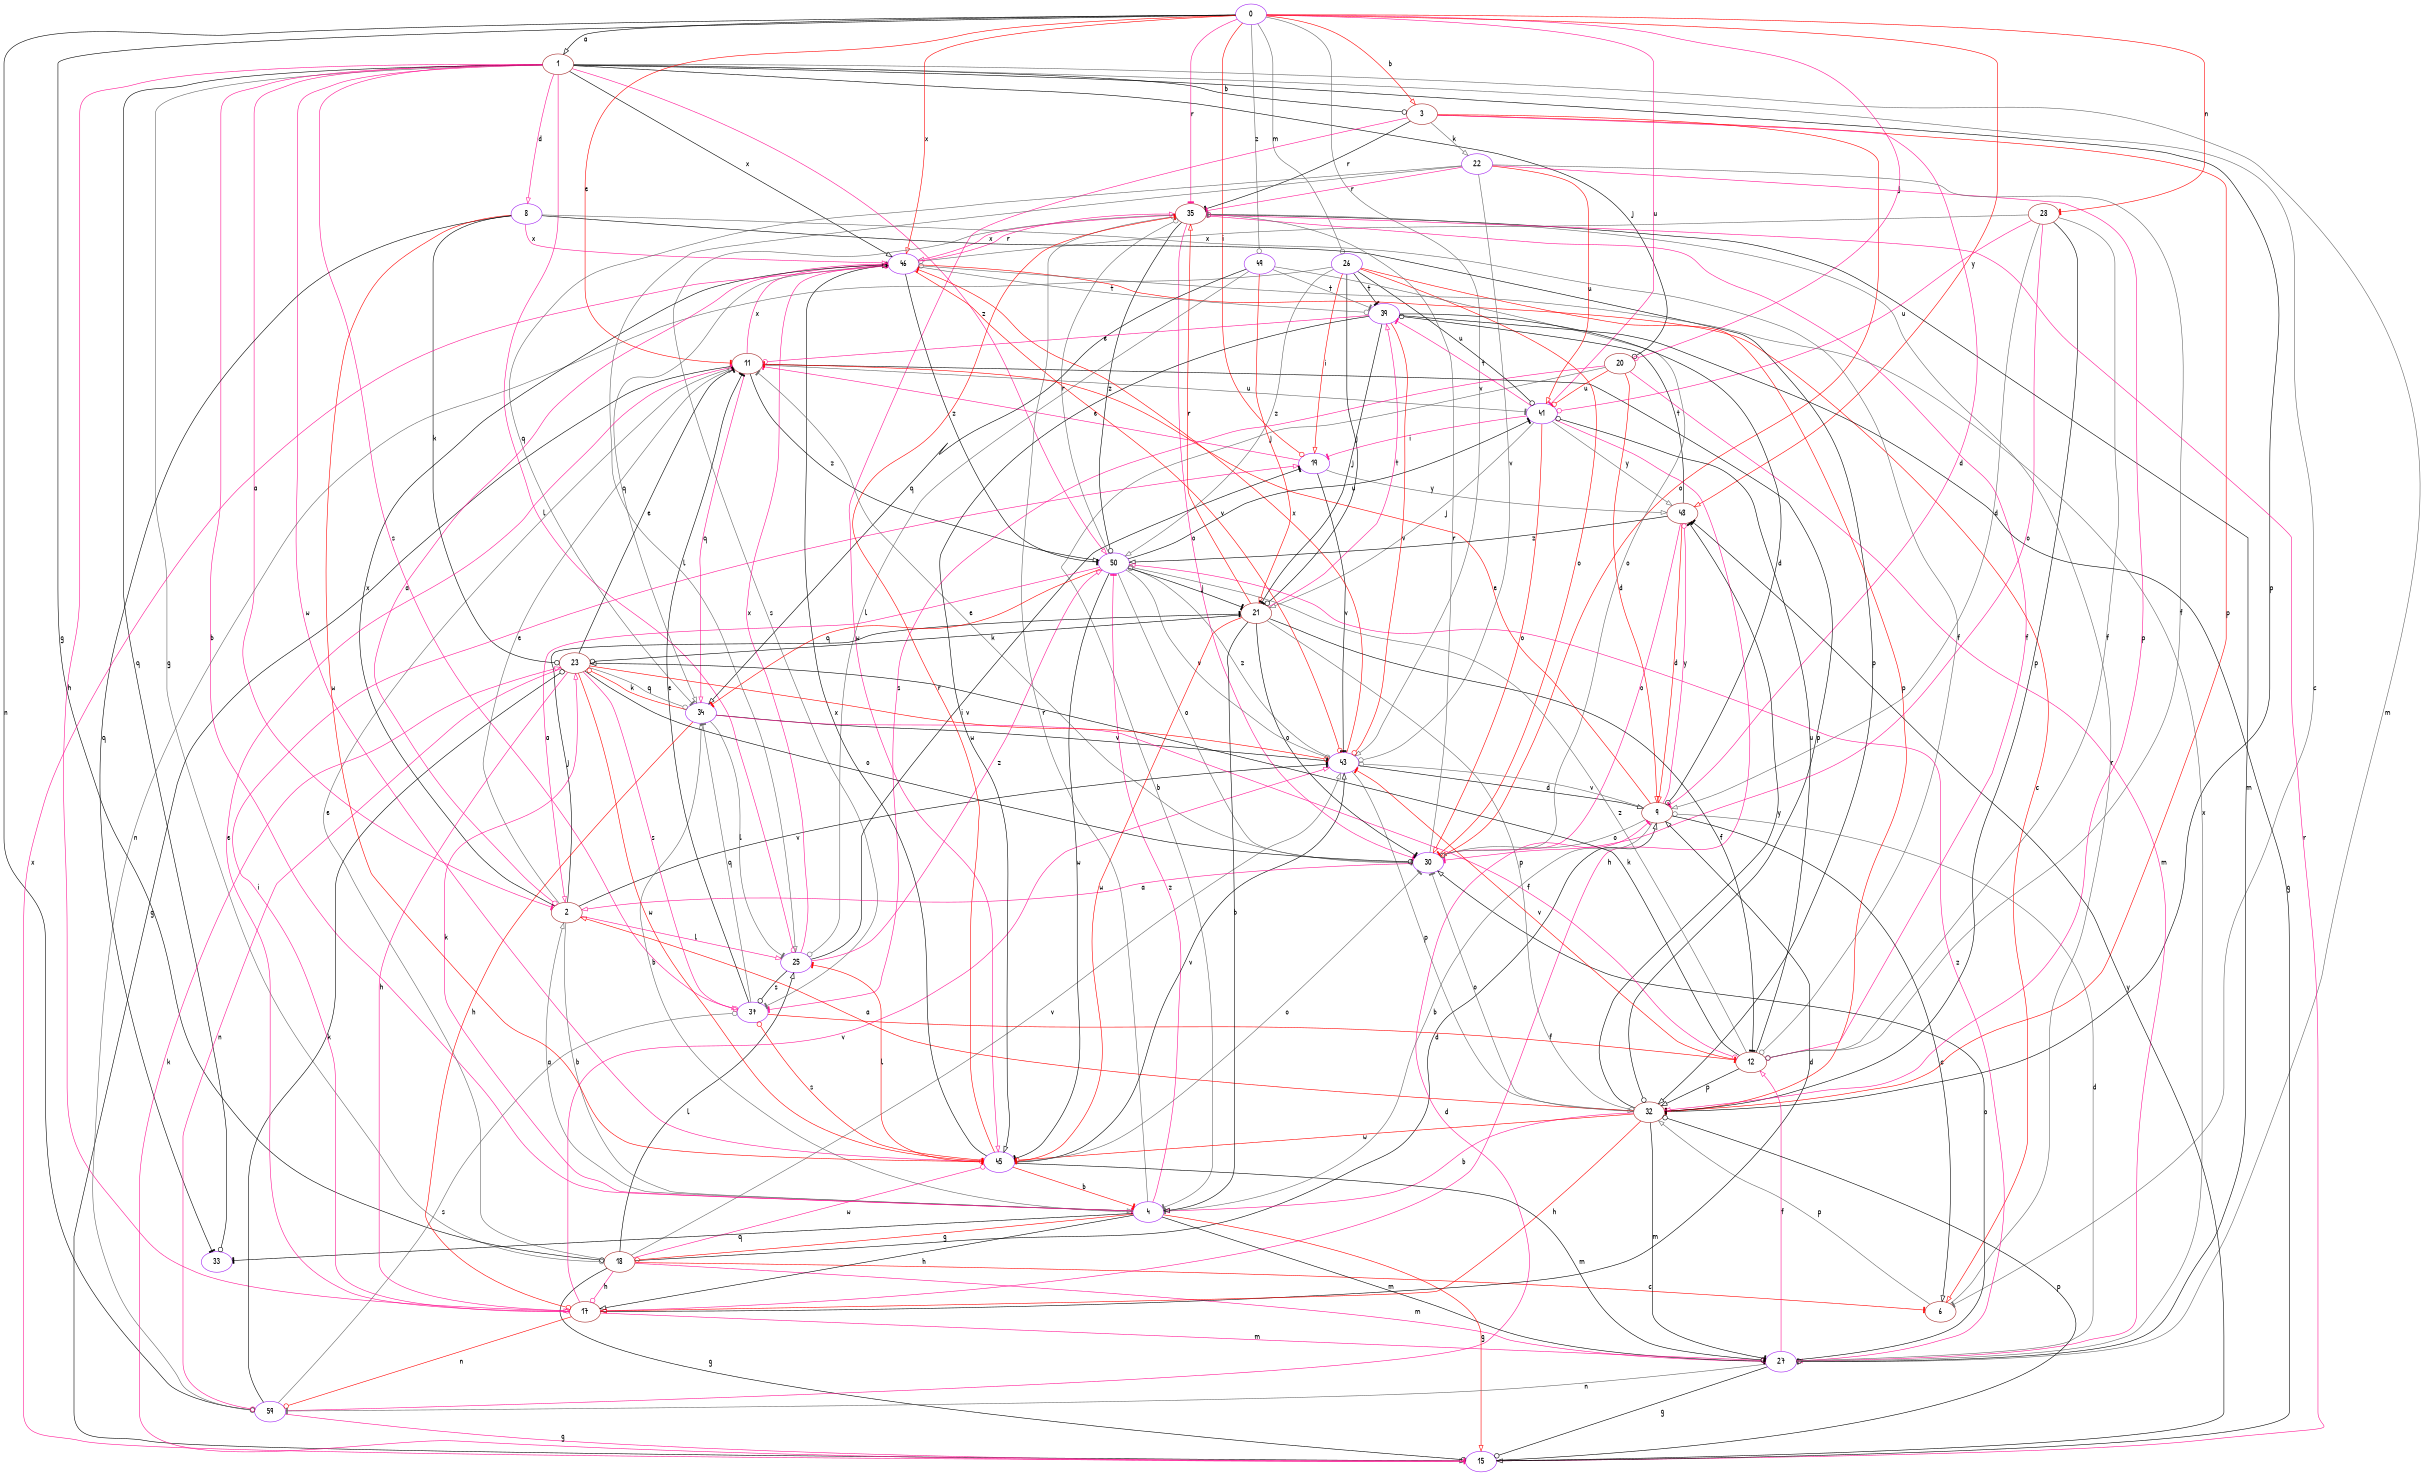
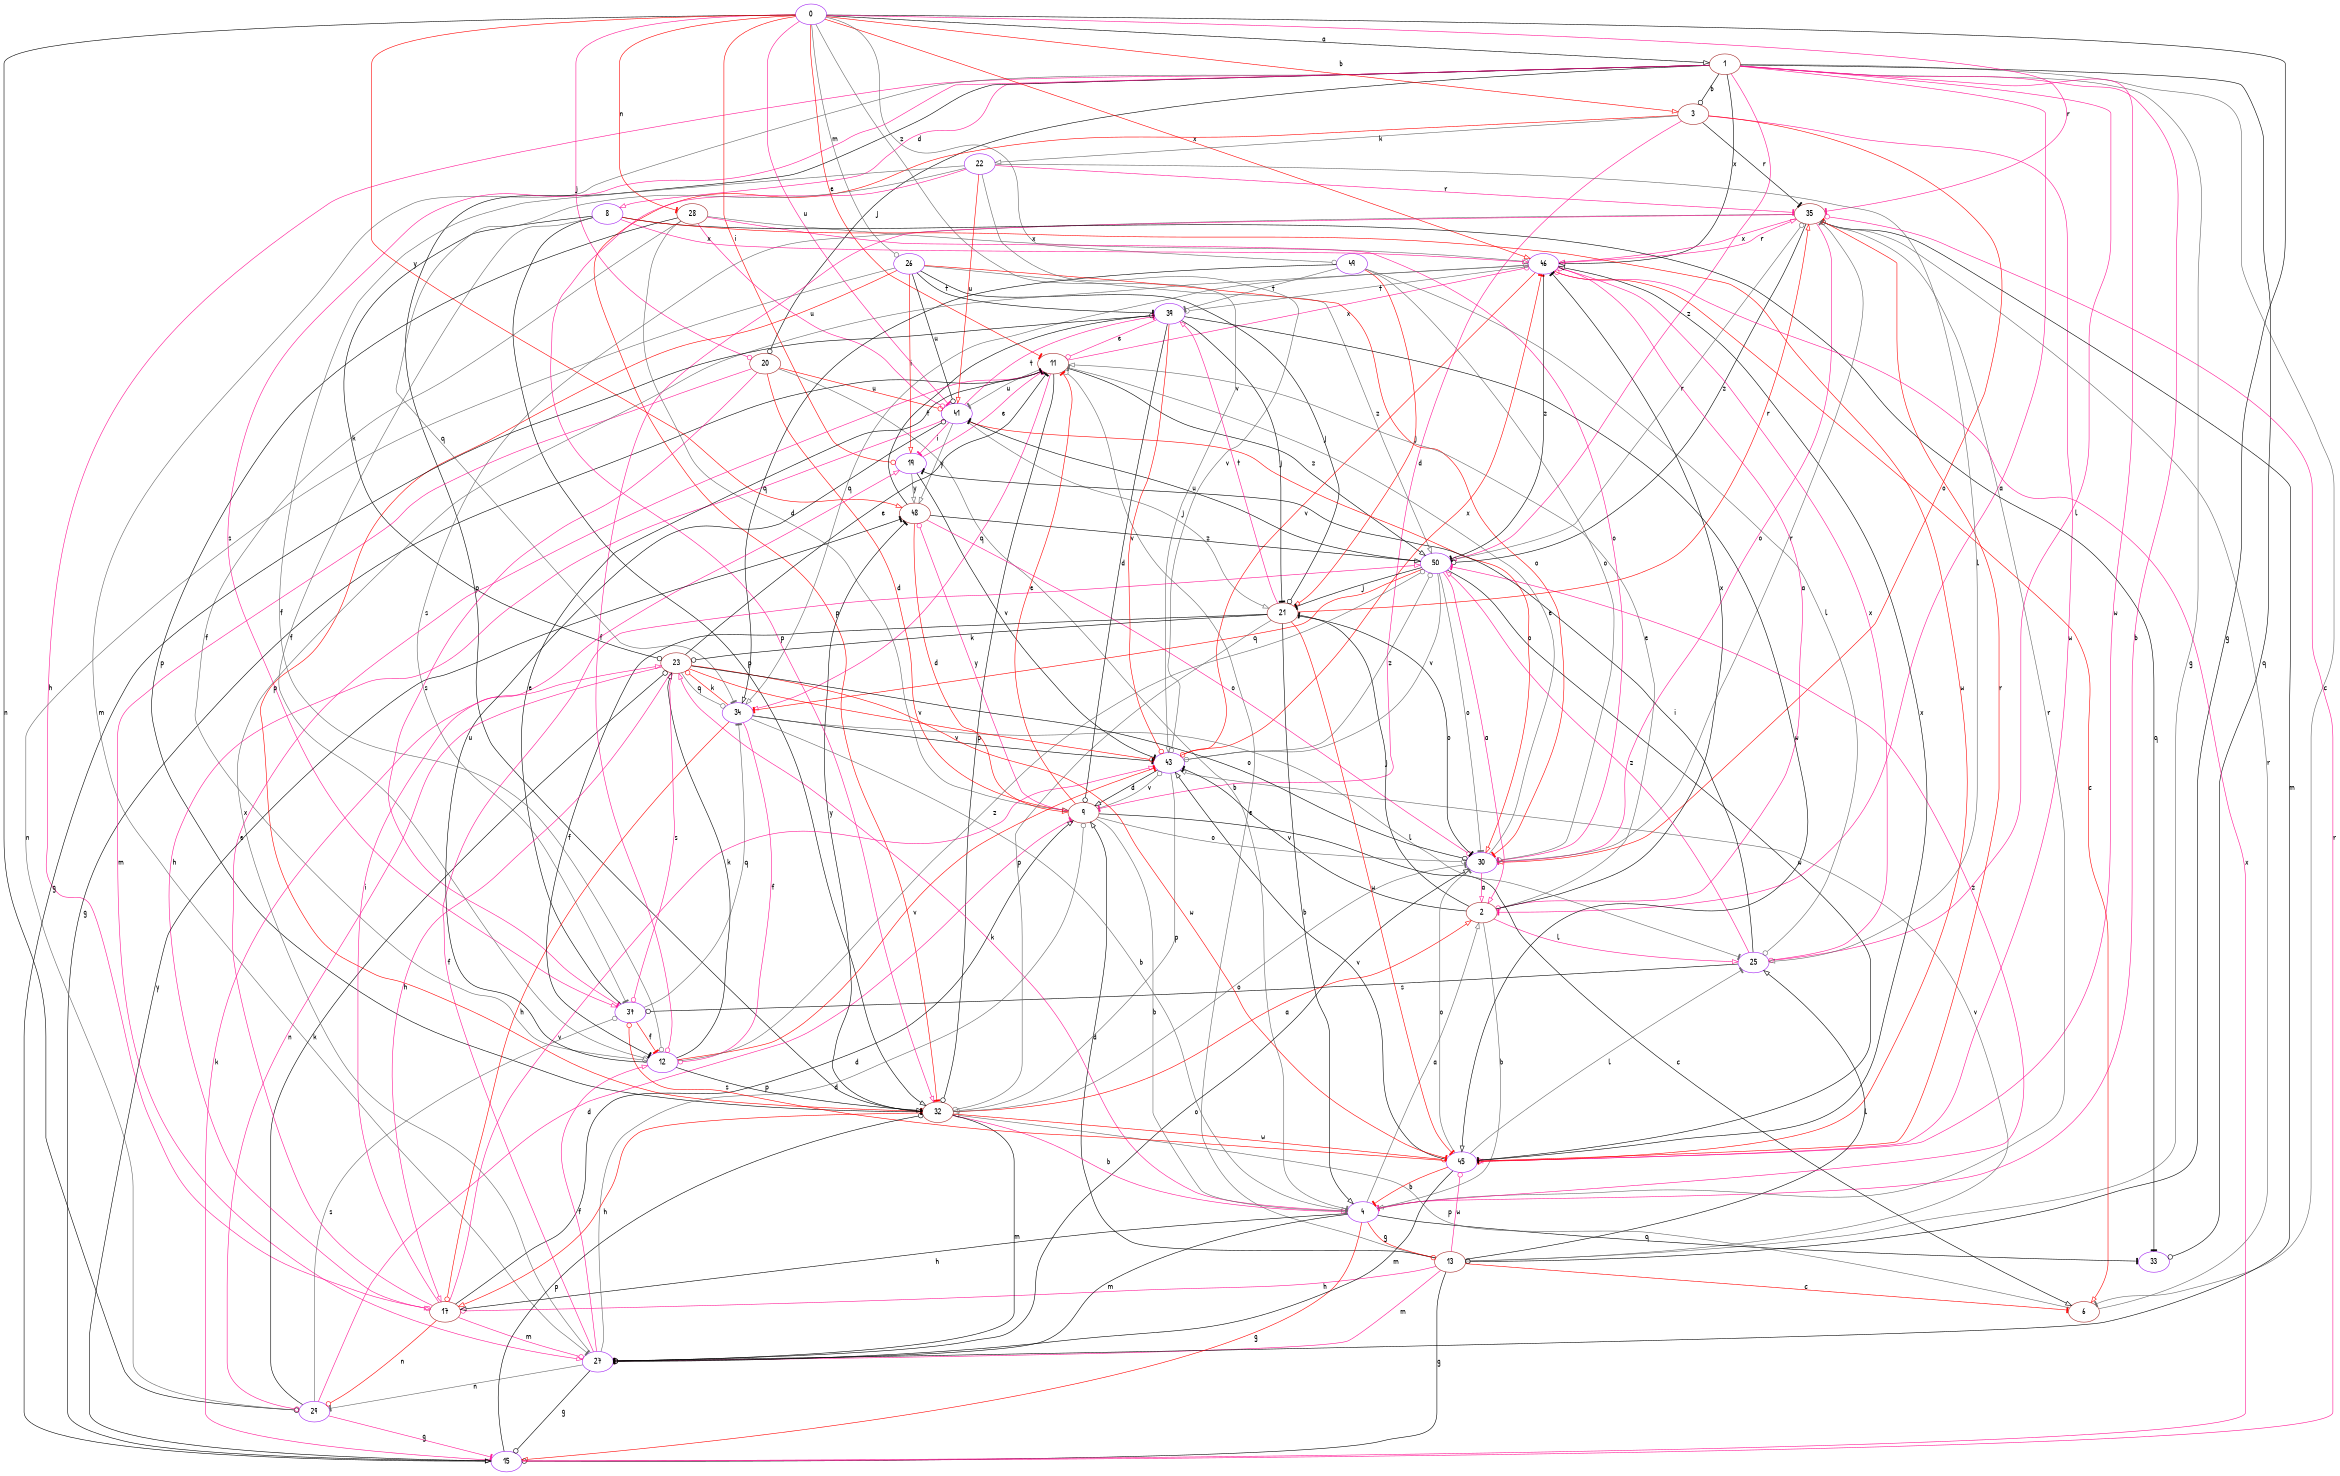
(1958, 963) -> (449, 963)
(1751, 1062) -> (663, 1062)
(881, 1081) -> (1602, 1057)
(742, 1096) -> (1098, 916)
(620, 1262) -> (1450, 1262)
(270, 1412) -> (314, 1412)
